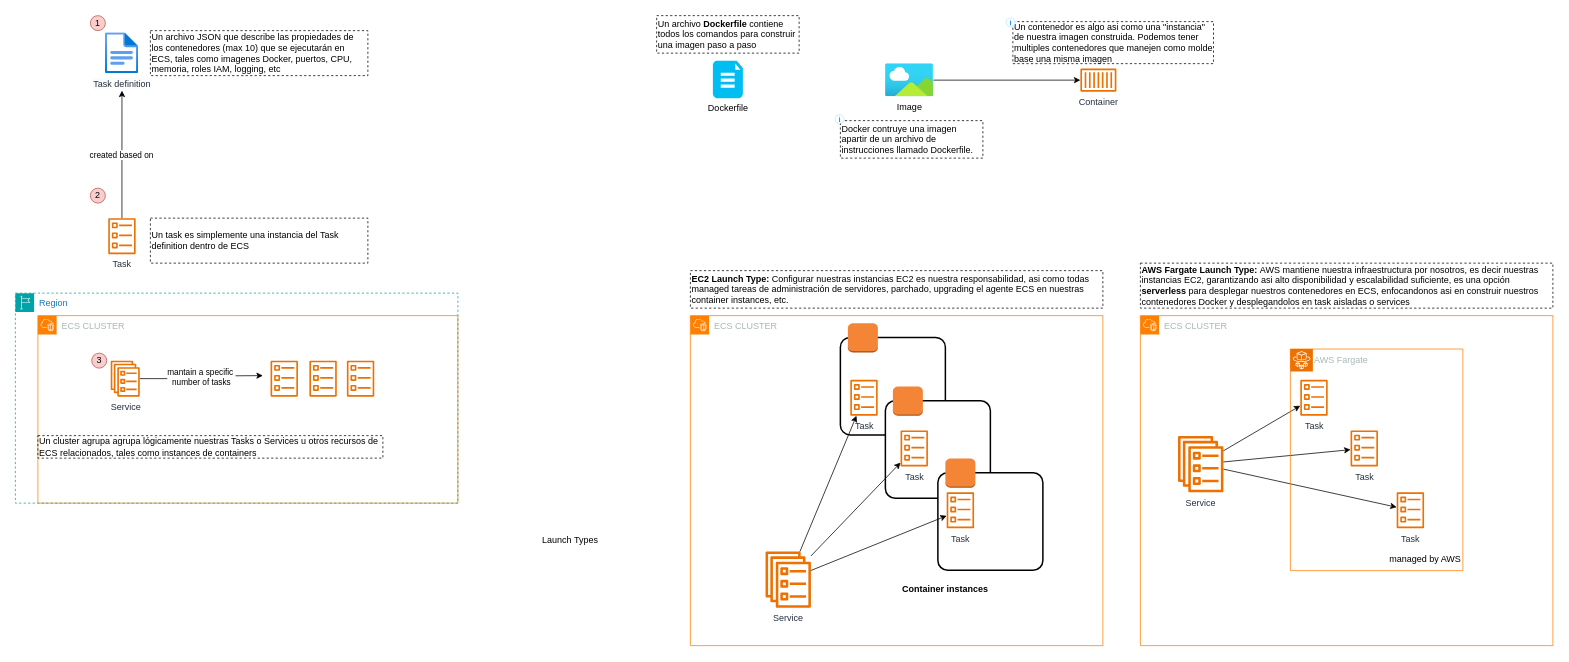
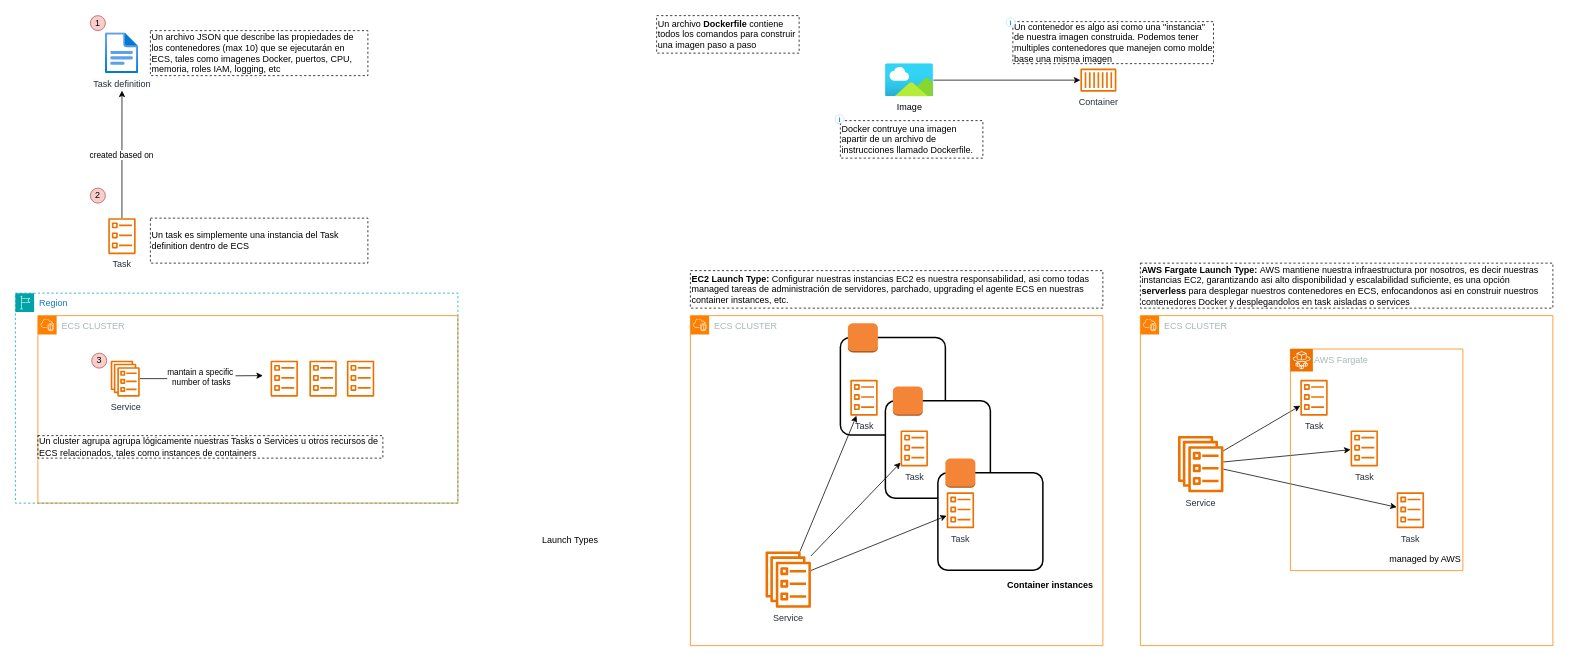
(728, 79) -> none
(945, 589) -> (1050, 585)
